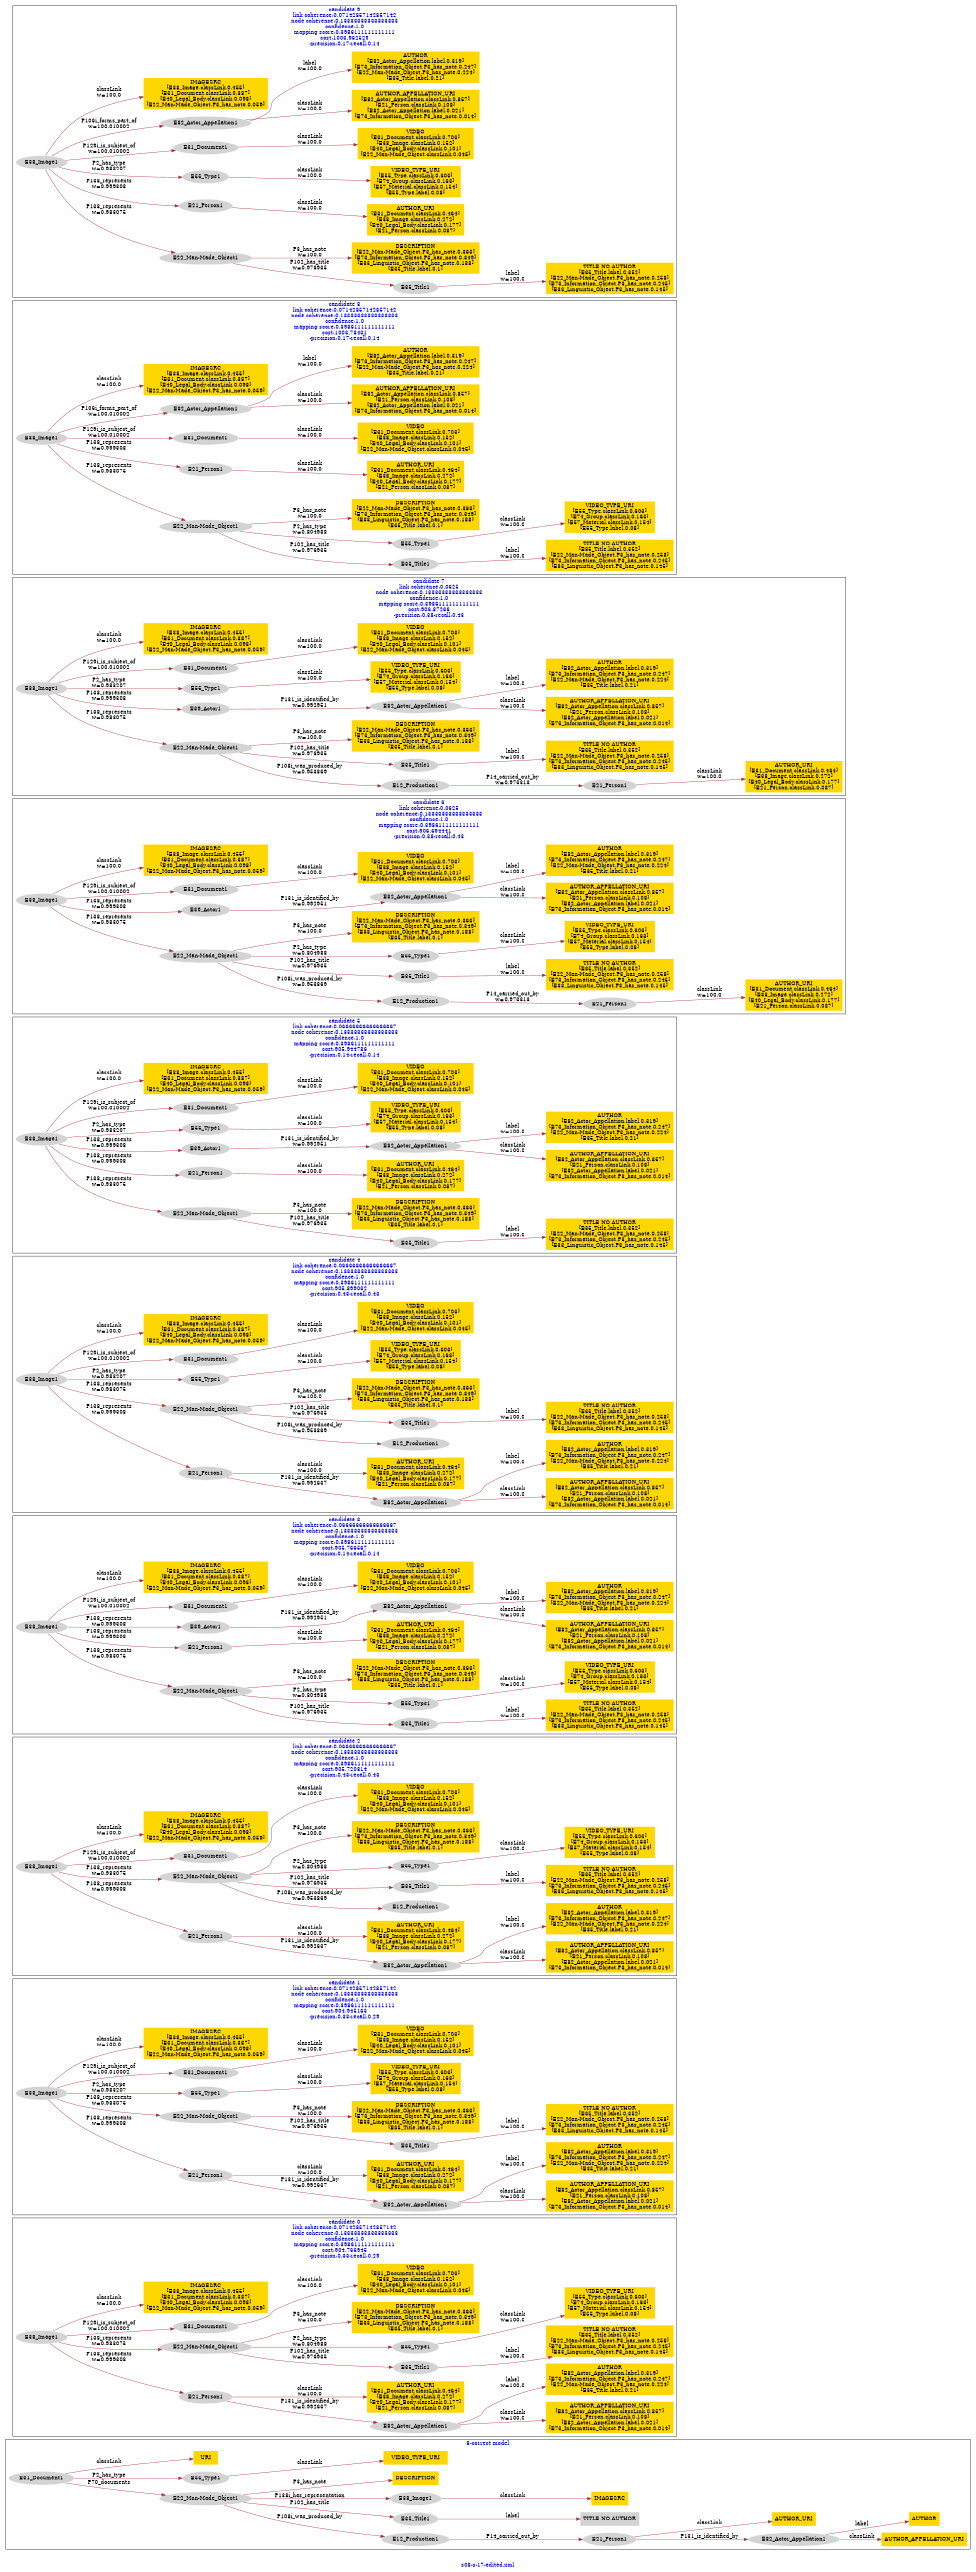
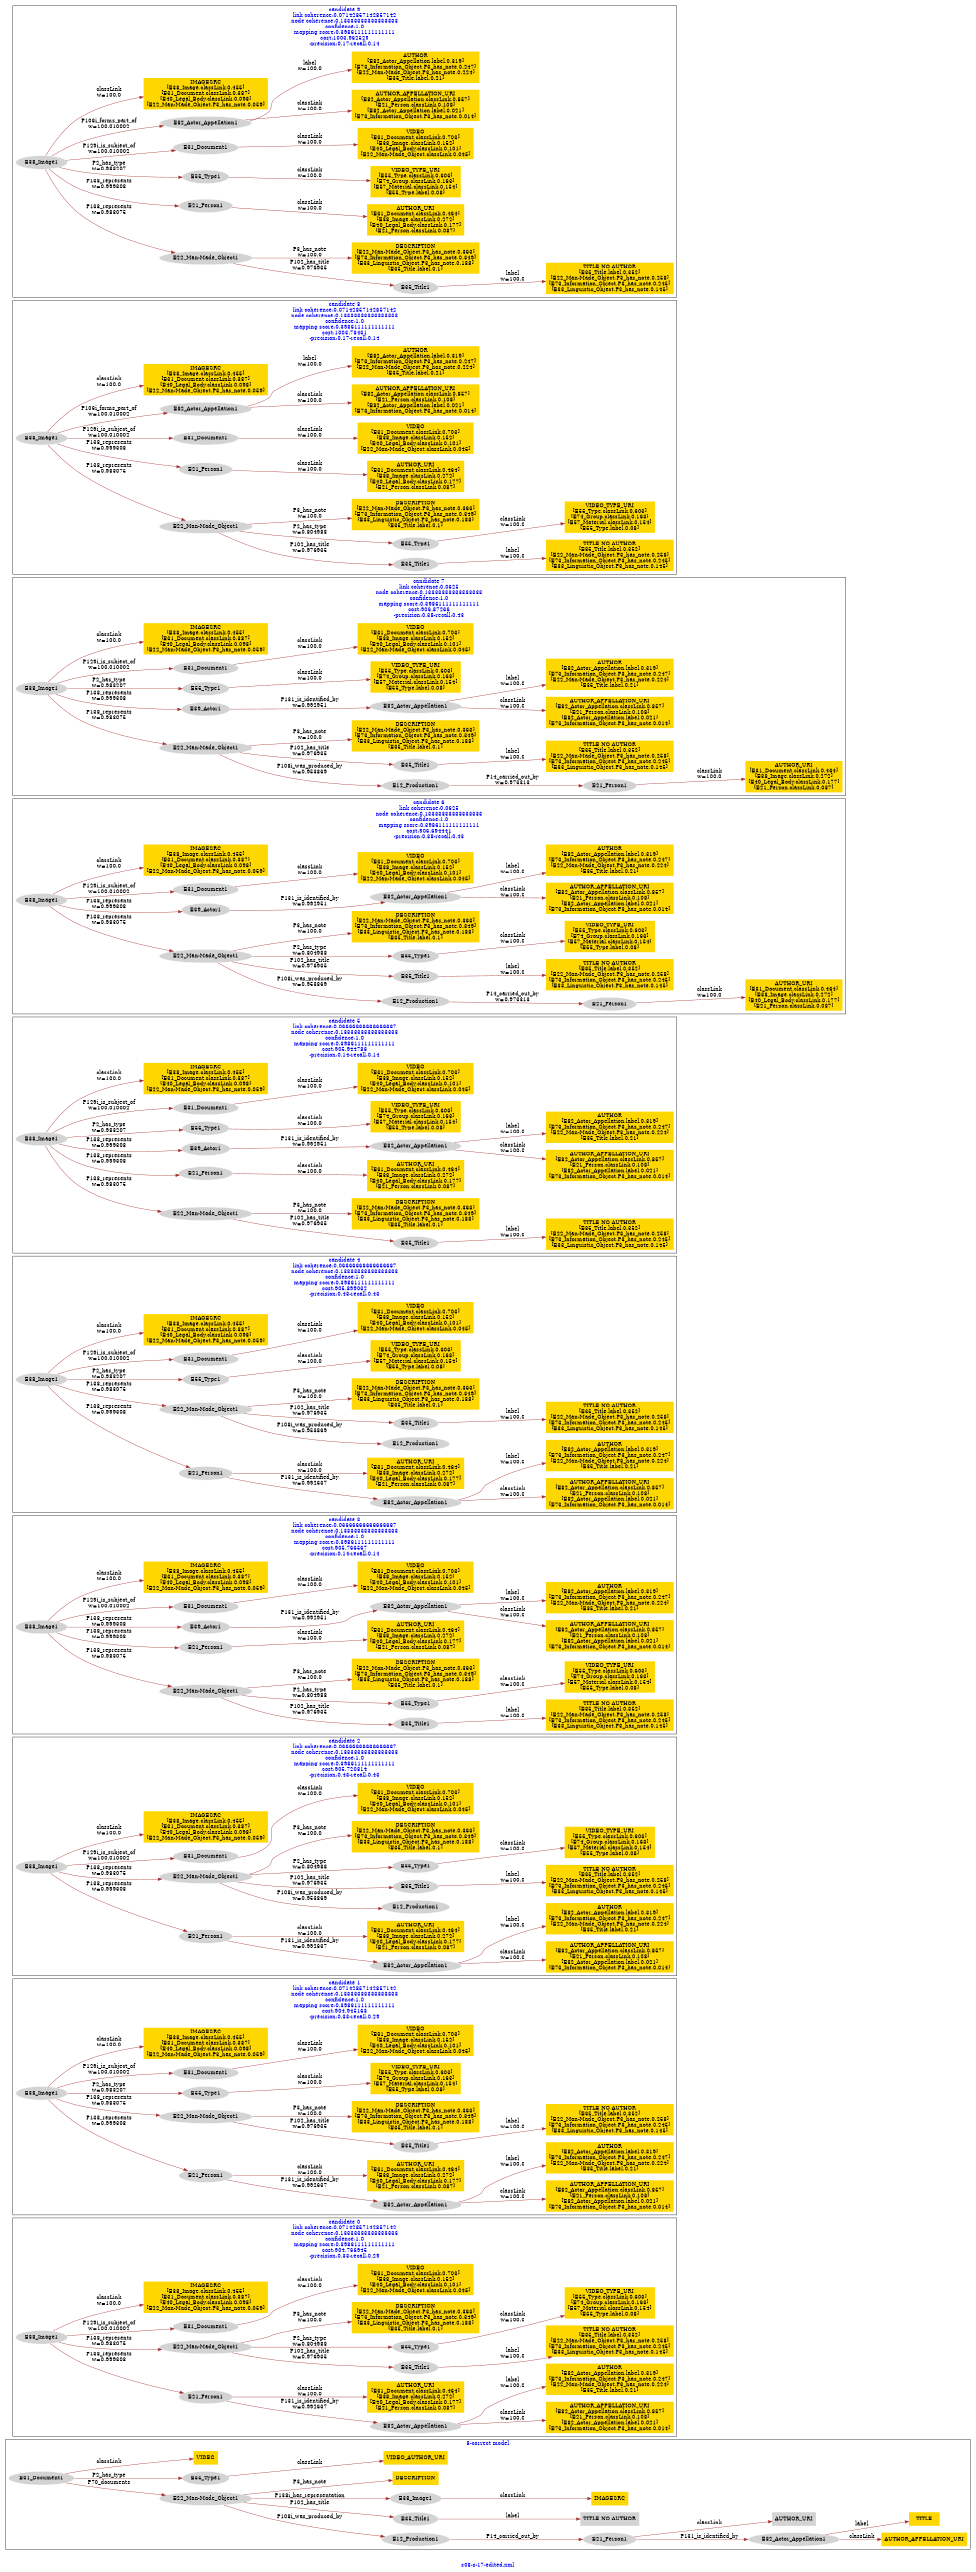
(206, 2458) -> (206, 2458)
(416, 2458) -> (416, 2458)
(794, 2519) -> (794, 2519)
(924, 2519) -> (924, 2519)
